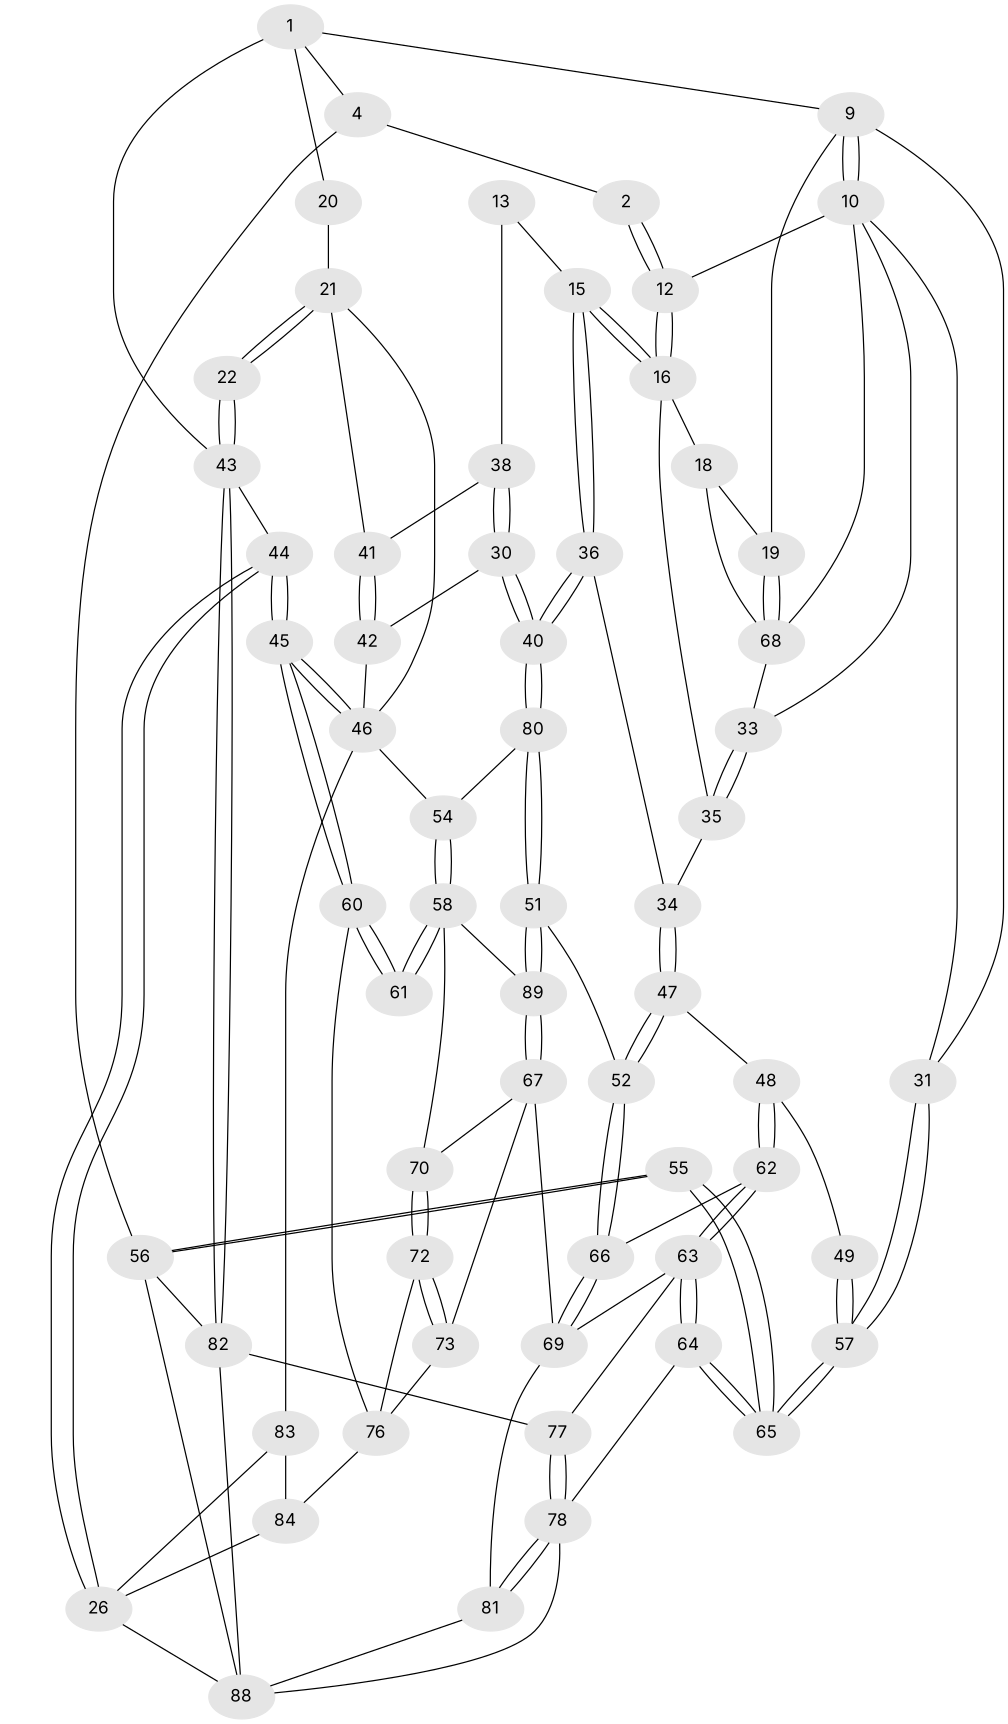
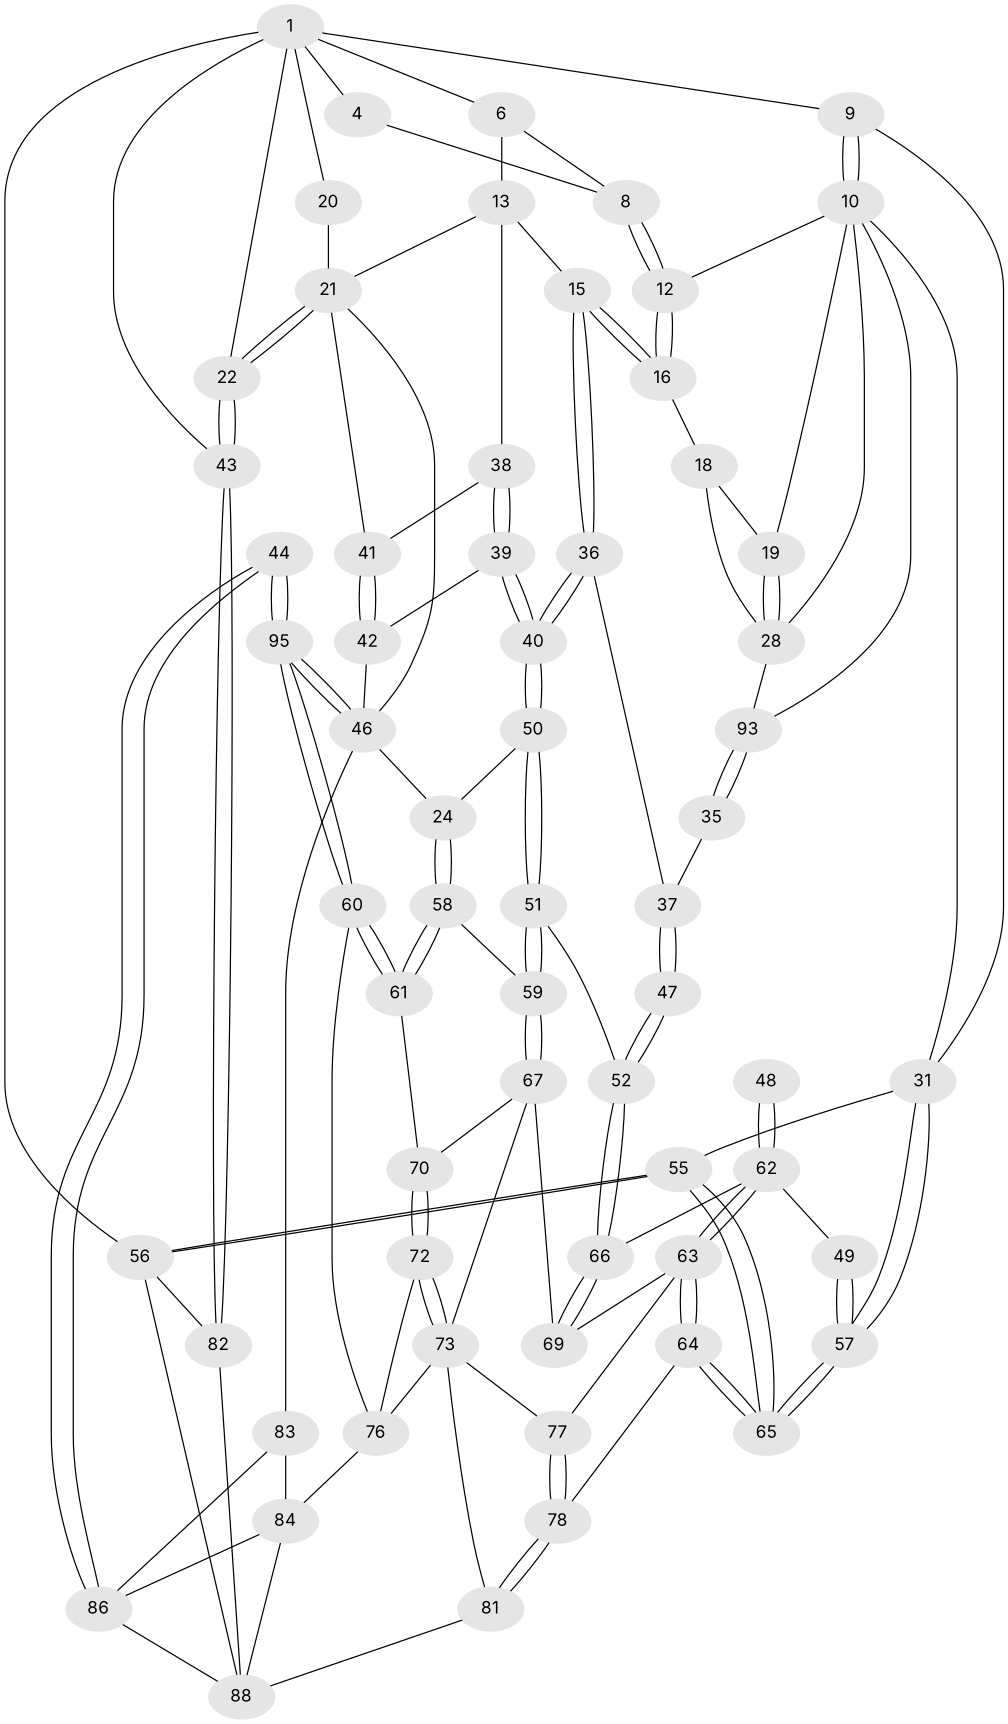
none -> (502, 115)
none -> (259, 203)
(626, 203) -> (626, 203)
none -> (415, 247)
(772, 326) -> (814, 379)
(253, 510) -> none
(502, 554) -> (502, 554)
(673, 599) -> none
(280, 642) -> (280, 642)
(772, 642) -> (772, 642)
(78, 649) -> (5, 579)
(534, 730) -> (534, 730)
(748, 730) -> (748, 730)
(443, 818) -> (443, 818)
(668, 906) -> (668, 906)
(534, 994) -> (534, 994)
(441, 1038) -> (410, 1082)
(717, 1038) -> none
none -> (798, 1121)
(818, 1165) -> (806, 1214)
(395, 1391) -> (502, 1389)
(499, 1472) -> (462, 1478)
(99, 1609) -> (99, 1609)
(454, 1665) -> (264, 1609)
